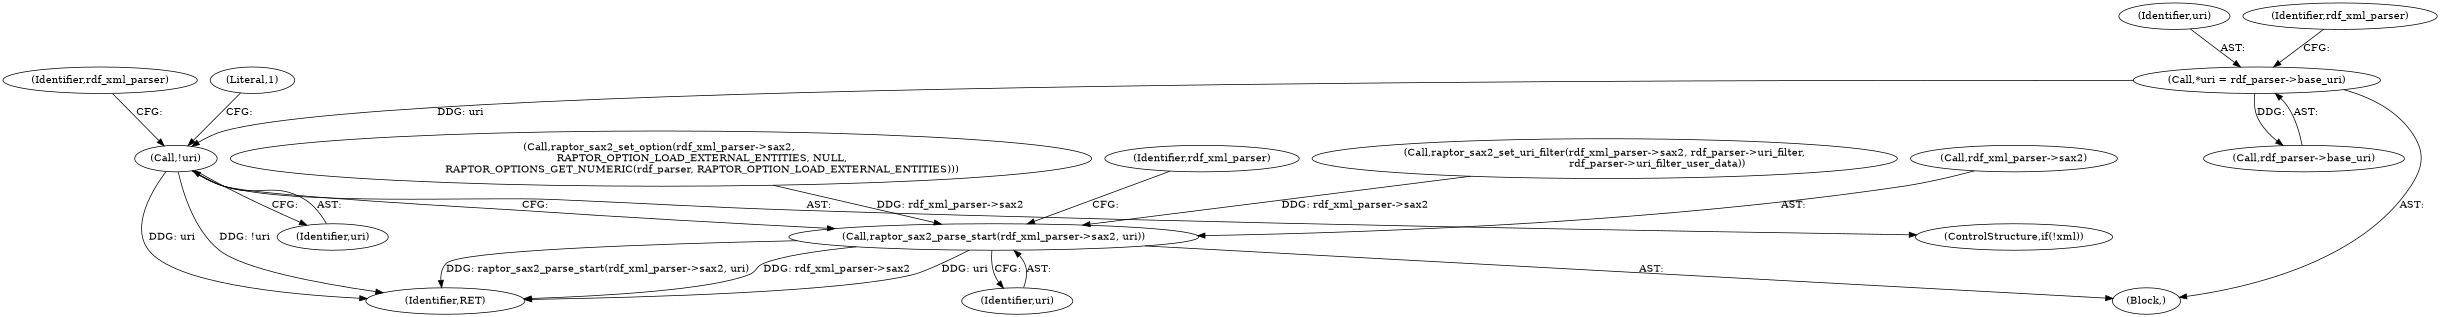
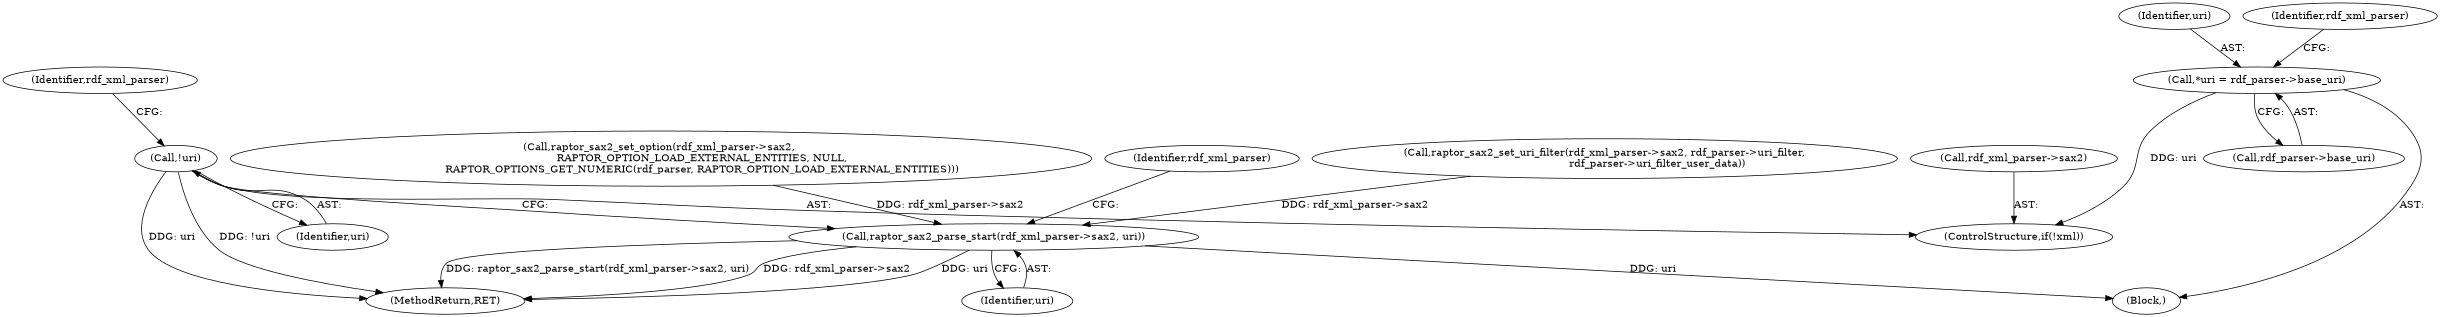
(252, 80) -> none
(1164, 86) -> (2137, 156)
(2273, 112) -> (2273, 112)
(1591, 219) -> (2014, 194)
(1653, 269) -> (1653, 269)
(445, 301) -> (445, 301)
